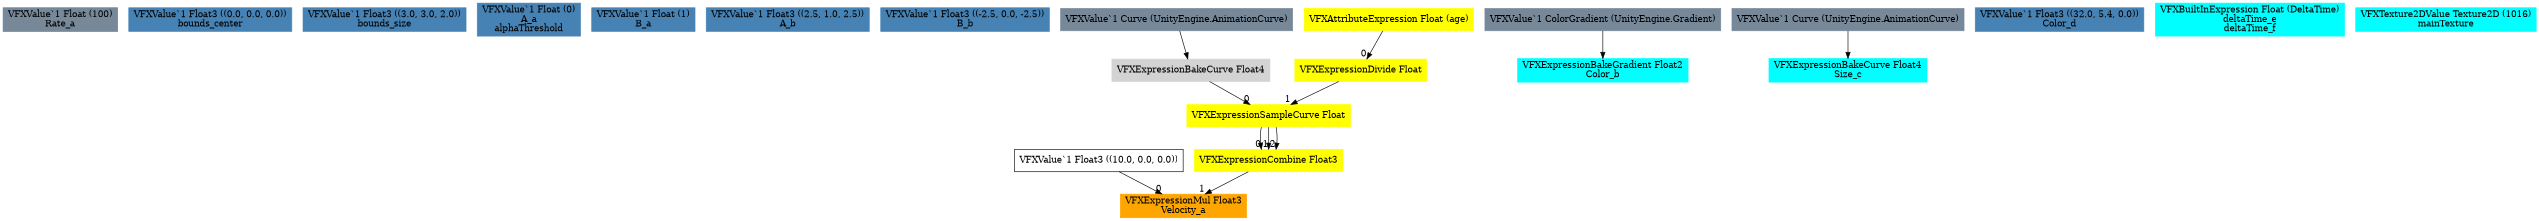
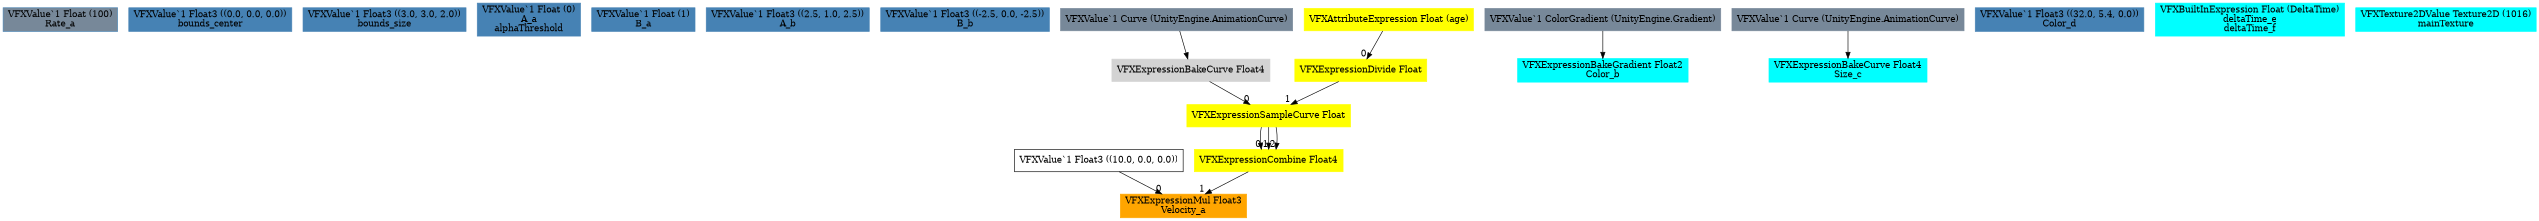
(1269, 161) -> (1269, 161)
